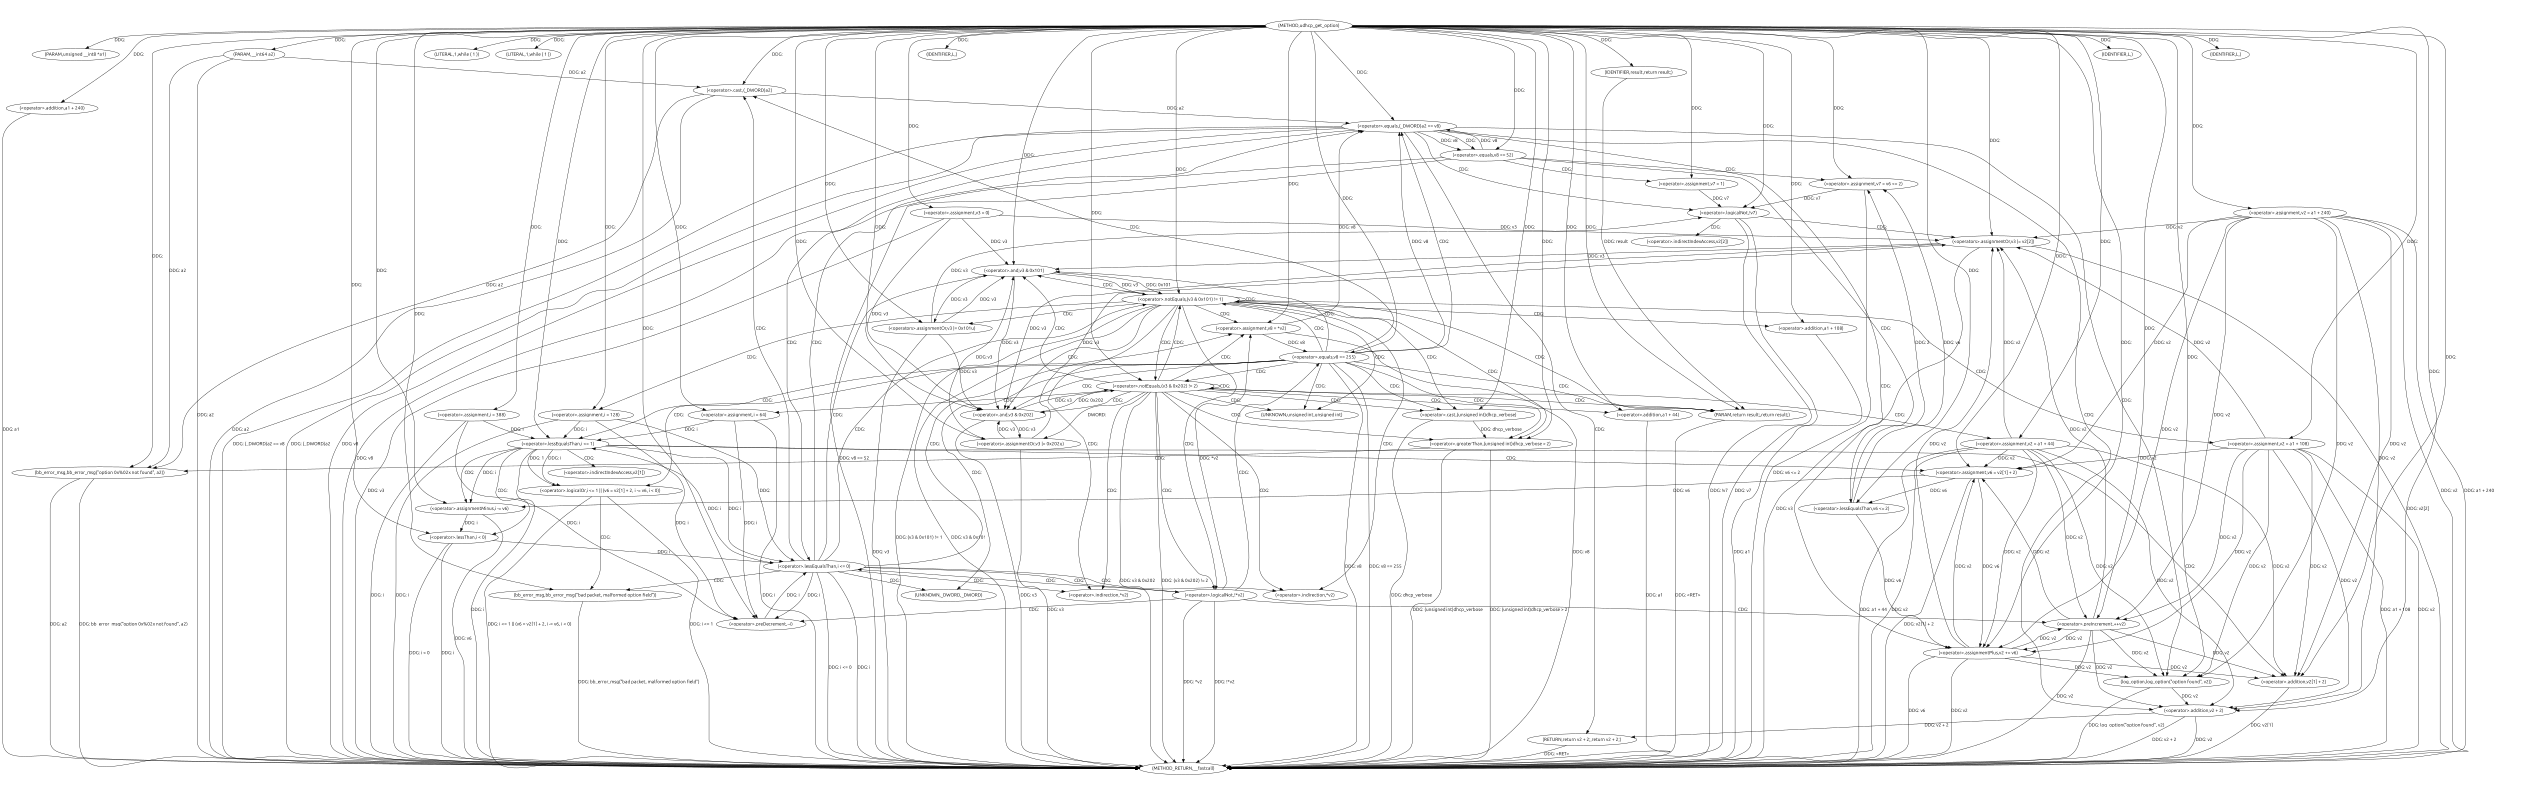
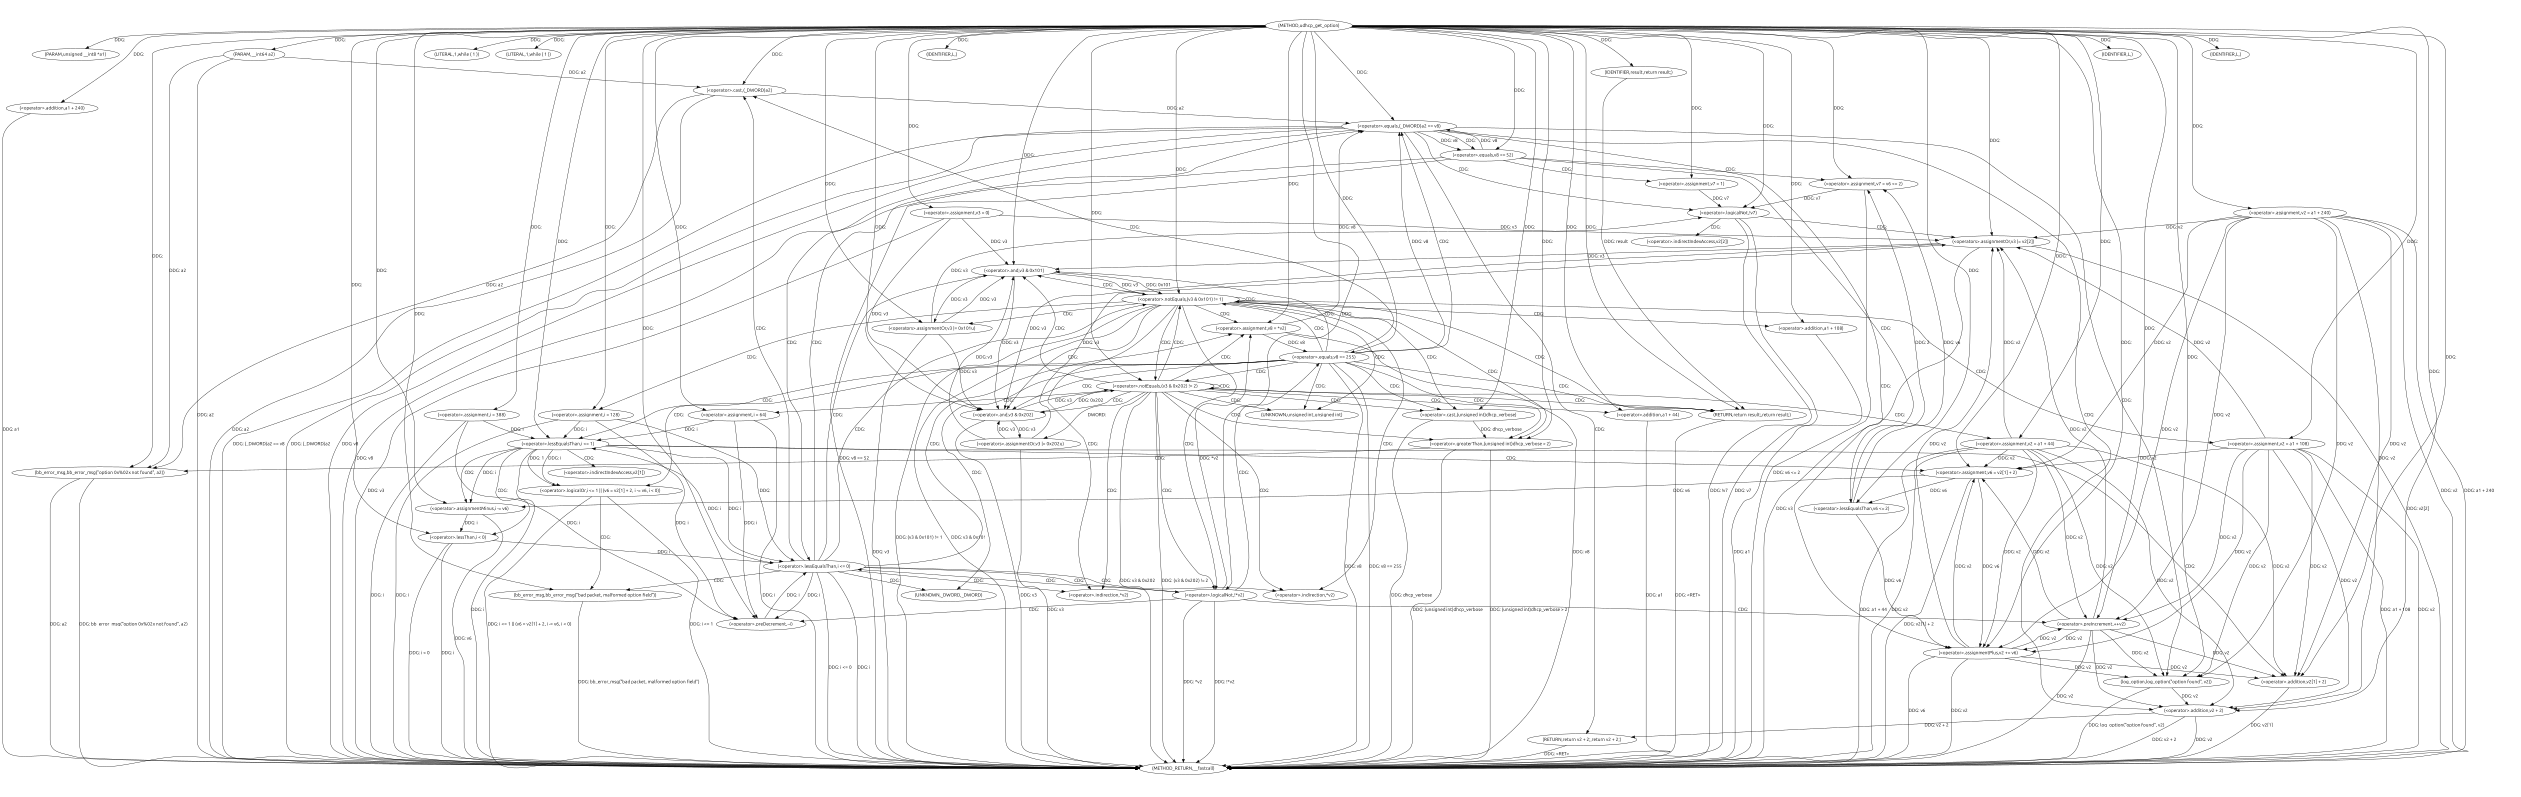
(796, 51) -> (1330, 332)
(1752, 415) -> (1752, 415)
